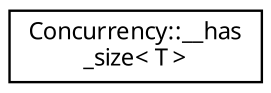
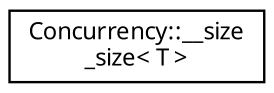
(136, 46) -> (137, 46)
